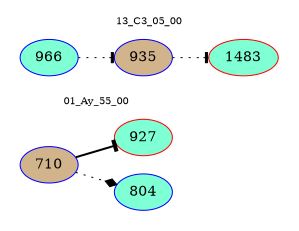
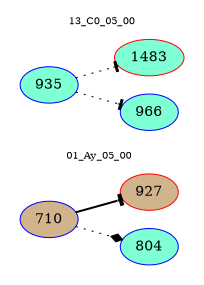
(149, 22) -> (102, 22)
(94, 58) -> (97, 98)
(143, 58) -> (49, 85)
(96, 102) -> (99, 156)
(143, 138) -> (149, 192)
